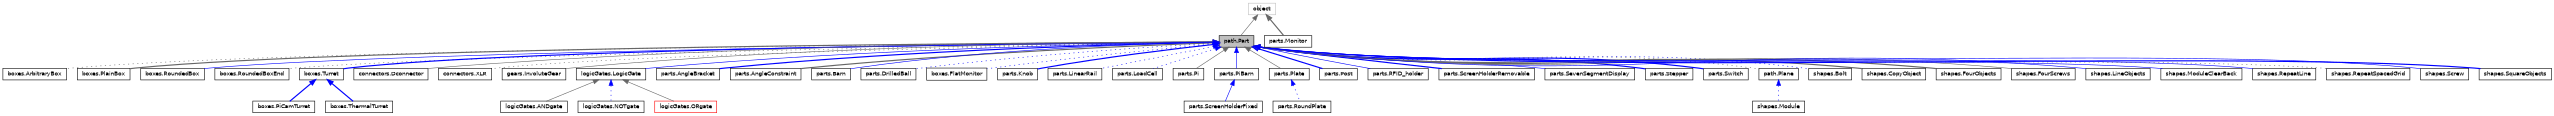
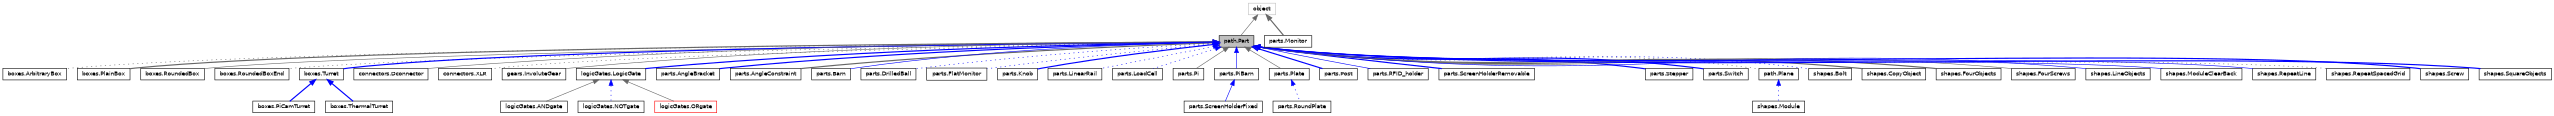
(708, 50) -> (708, 50)
(830, 55) -> (830, 55)
(1840, 60) -> (1840, 60)
(957, 74) -> (957, 74)
(1590, 74) -> none
